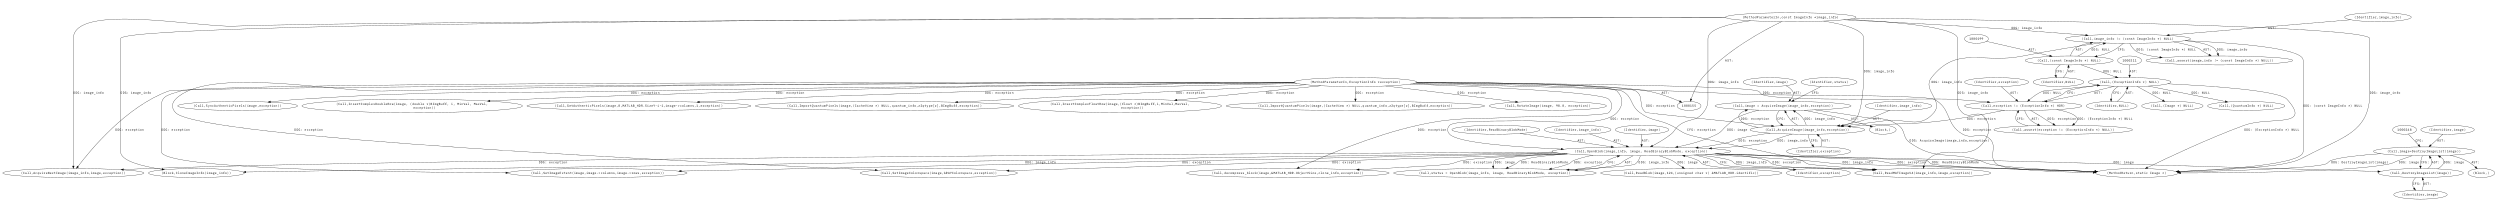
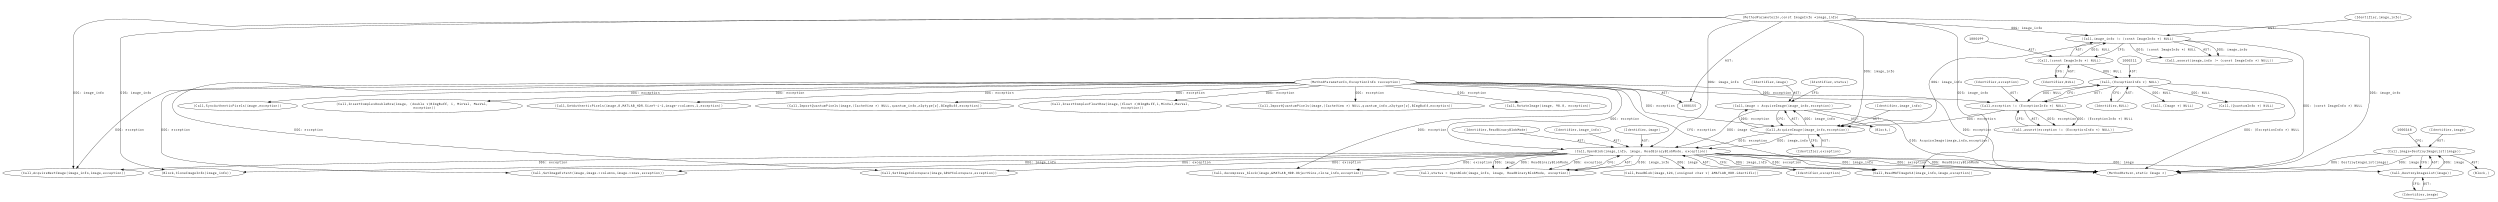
(2023, 106) -> (2023, 106)
